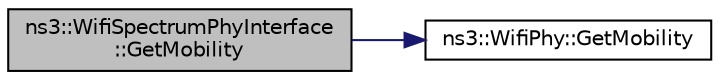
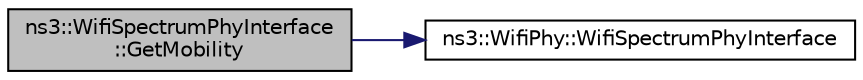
(568, 40) -> (640, 40)
